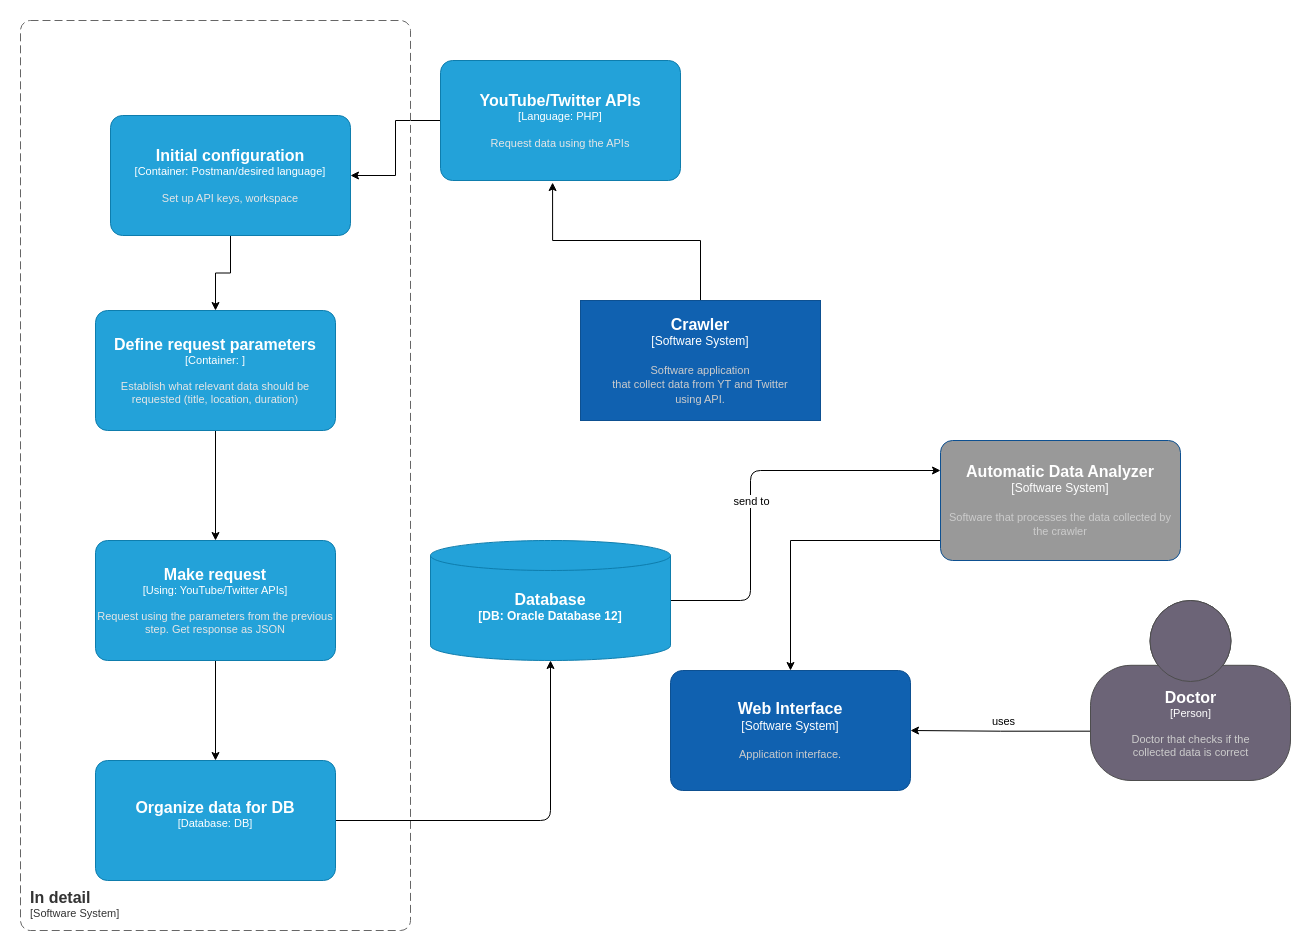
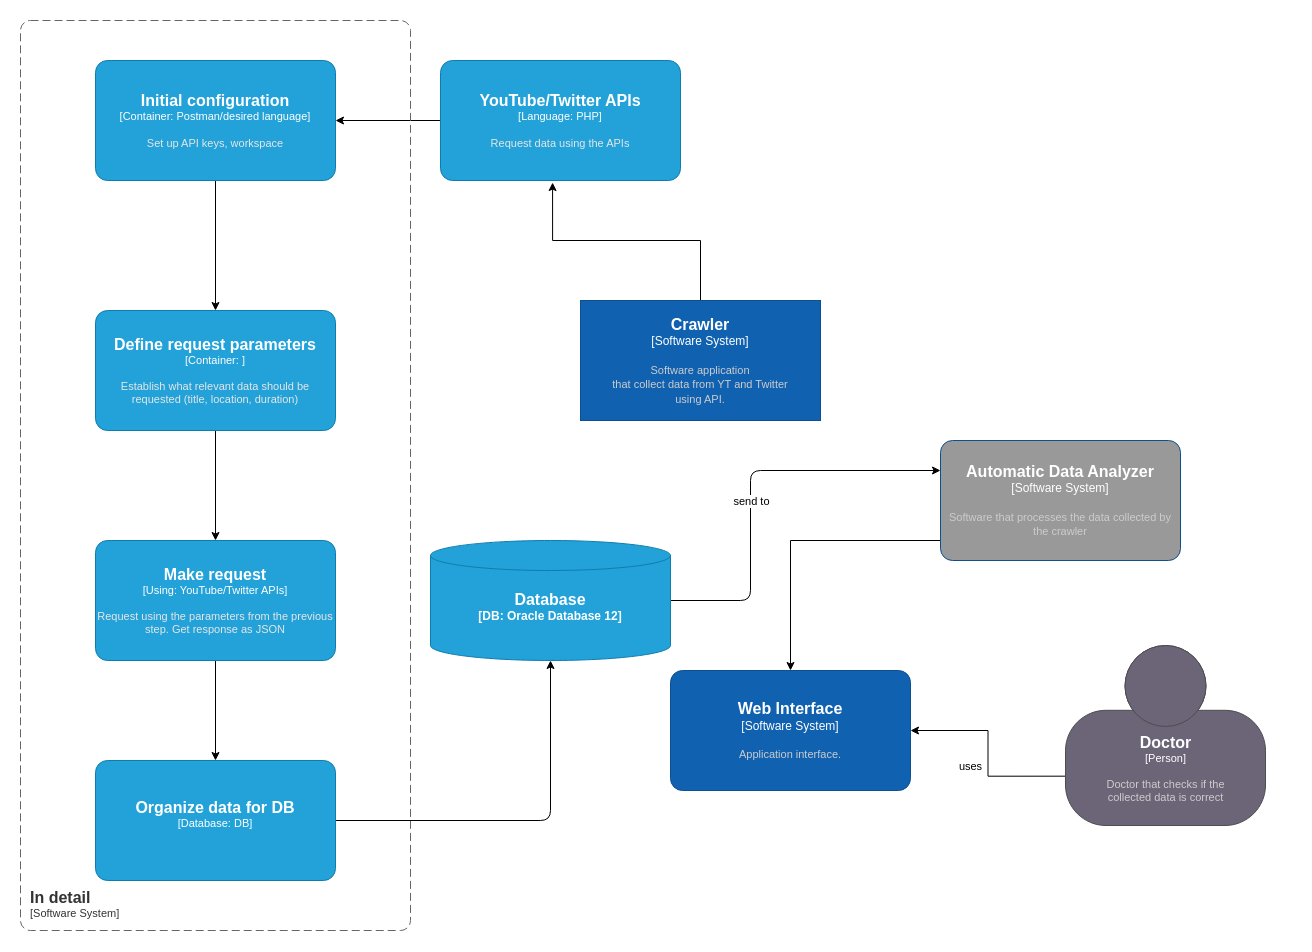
(231, 176) -> (216, 121)
(1191, 691) -> (1166, 736)
